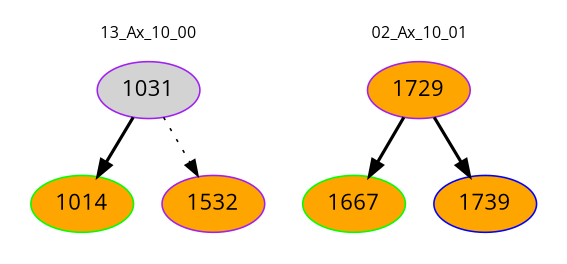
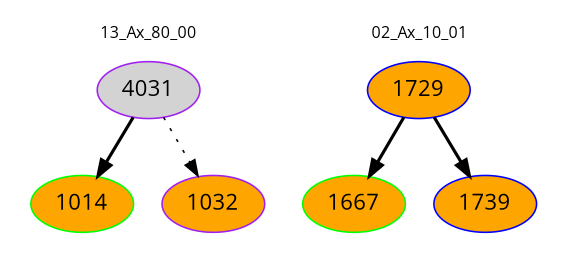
(149, 34) -> (149, 34)
(149, 90) -> (149, 90)
(419, 90) -> (419, 90)
(213, 204) -> (213, 204)
